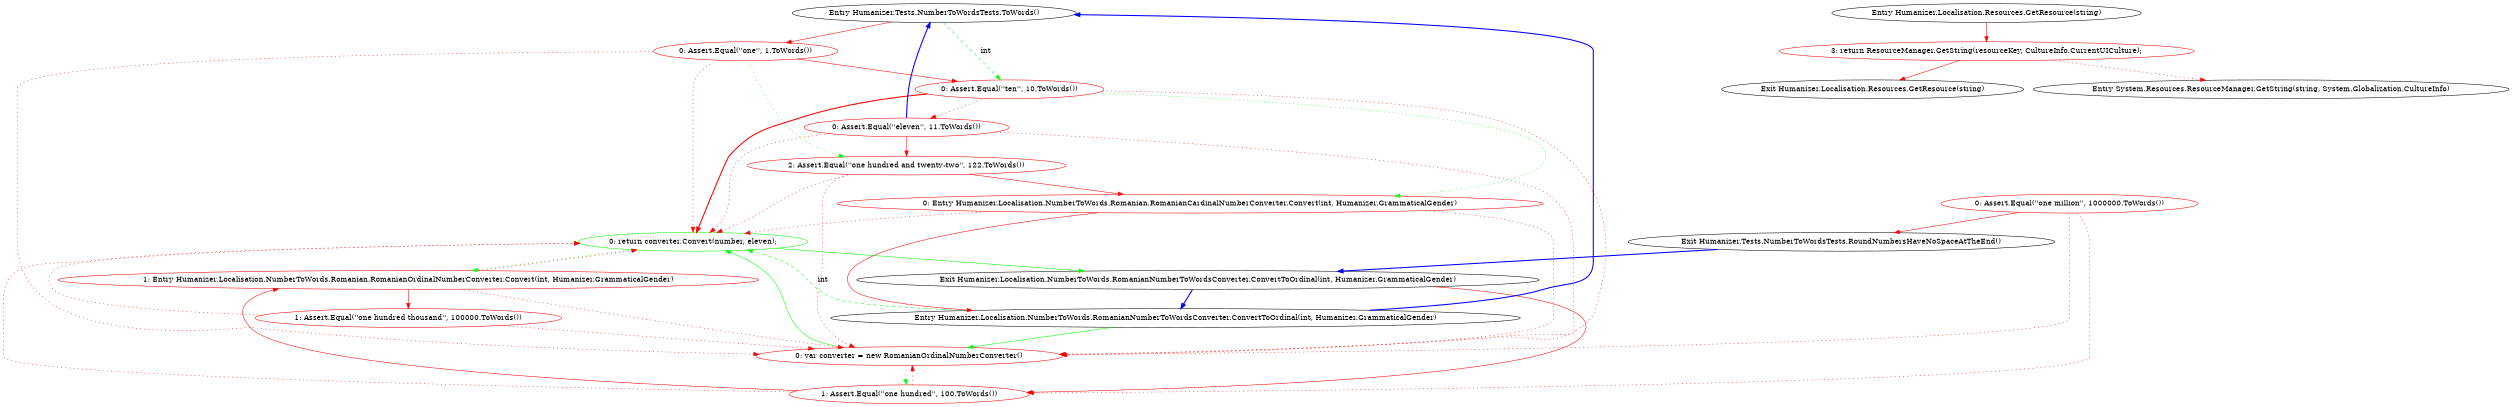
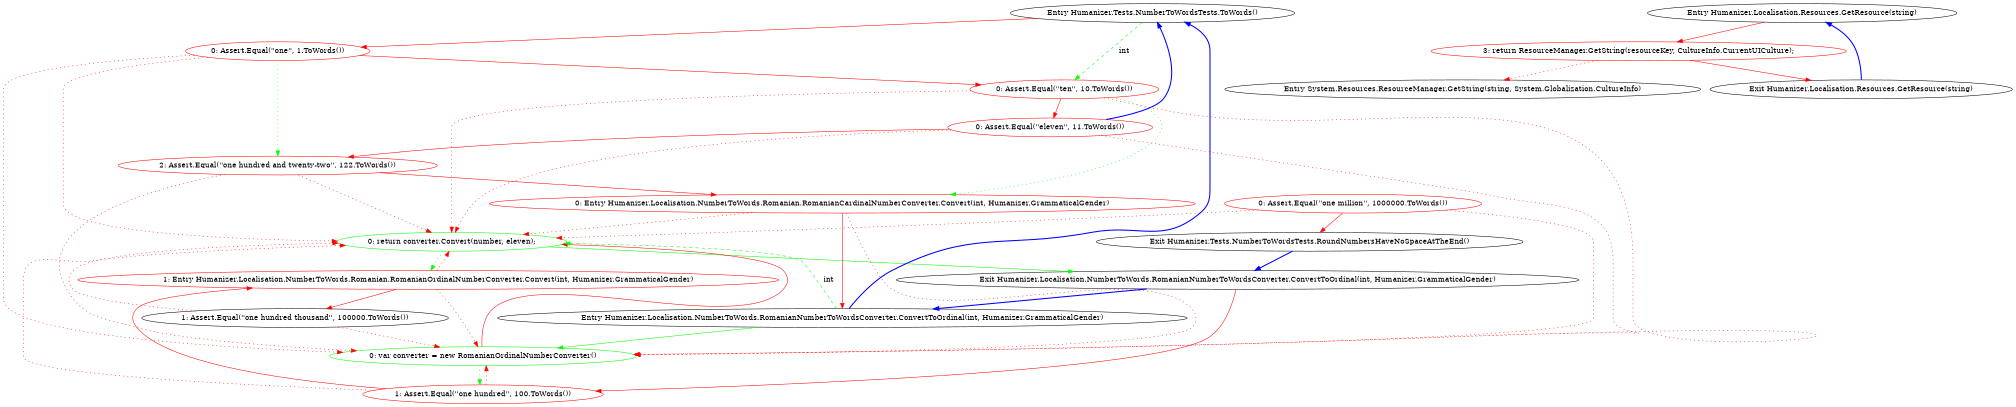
none -> (1855, 47)
(961, 107) -> (1058, 106)
(793, 120) -> (660, 100)
(785, 304) -> (738, 305)
(408, 318) -> (295, 318)
(909, 356) -> (483, 356)
(1636, 385) -> (910, 225)
